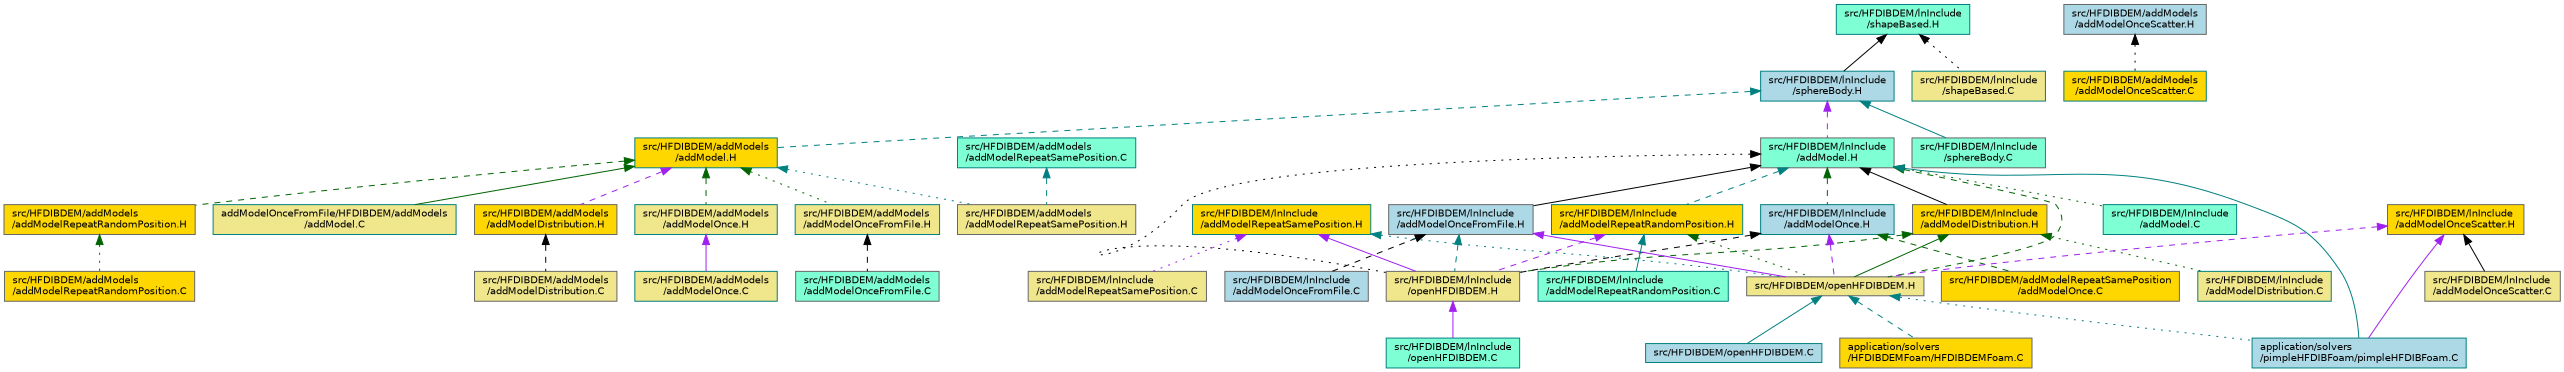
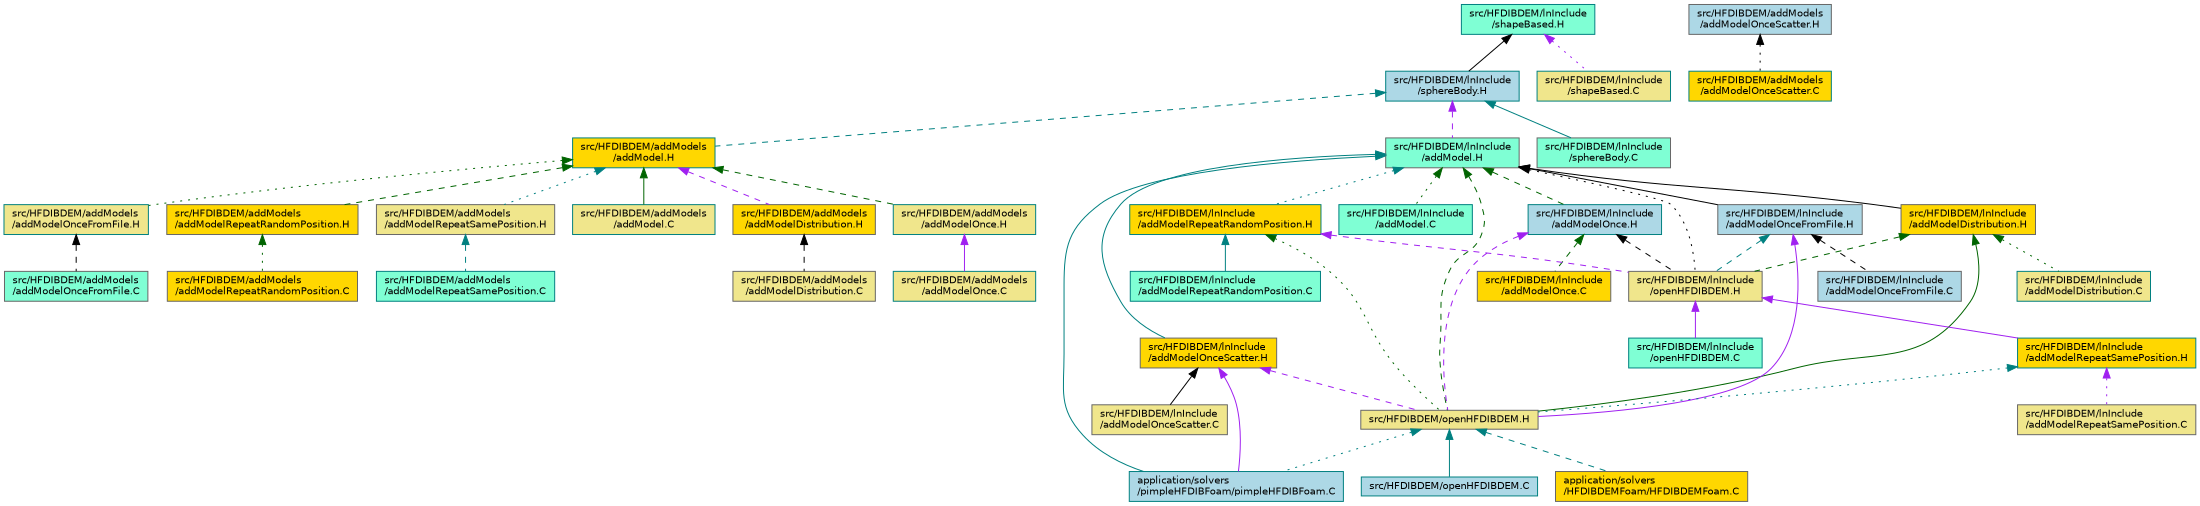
(1945, 56) -> (1570, 56)
(1732, 188) -> (1334, 188)
(1047, 191) -> (466, 258)
none -> (1126, 200)
(335, 220) -> (644, 220)
(1363, 251) -> (1895, 319)
(2060, 286) -> (1544, 286)
